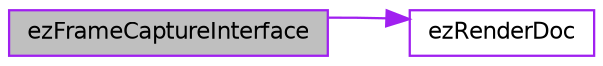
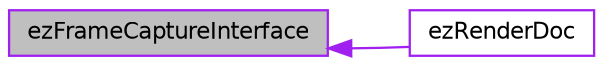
(357, 18) -> (381, 48)
